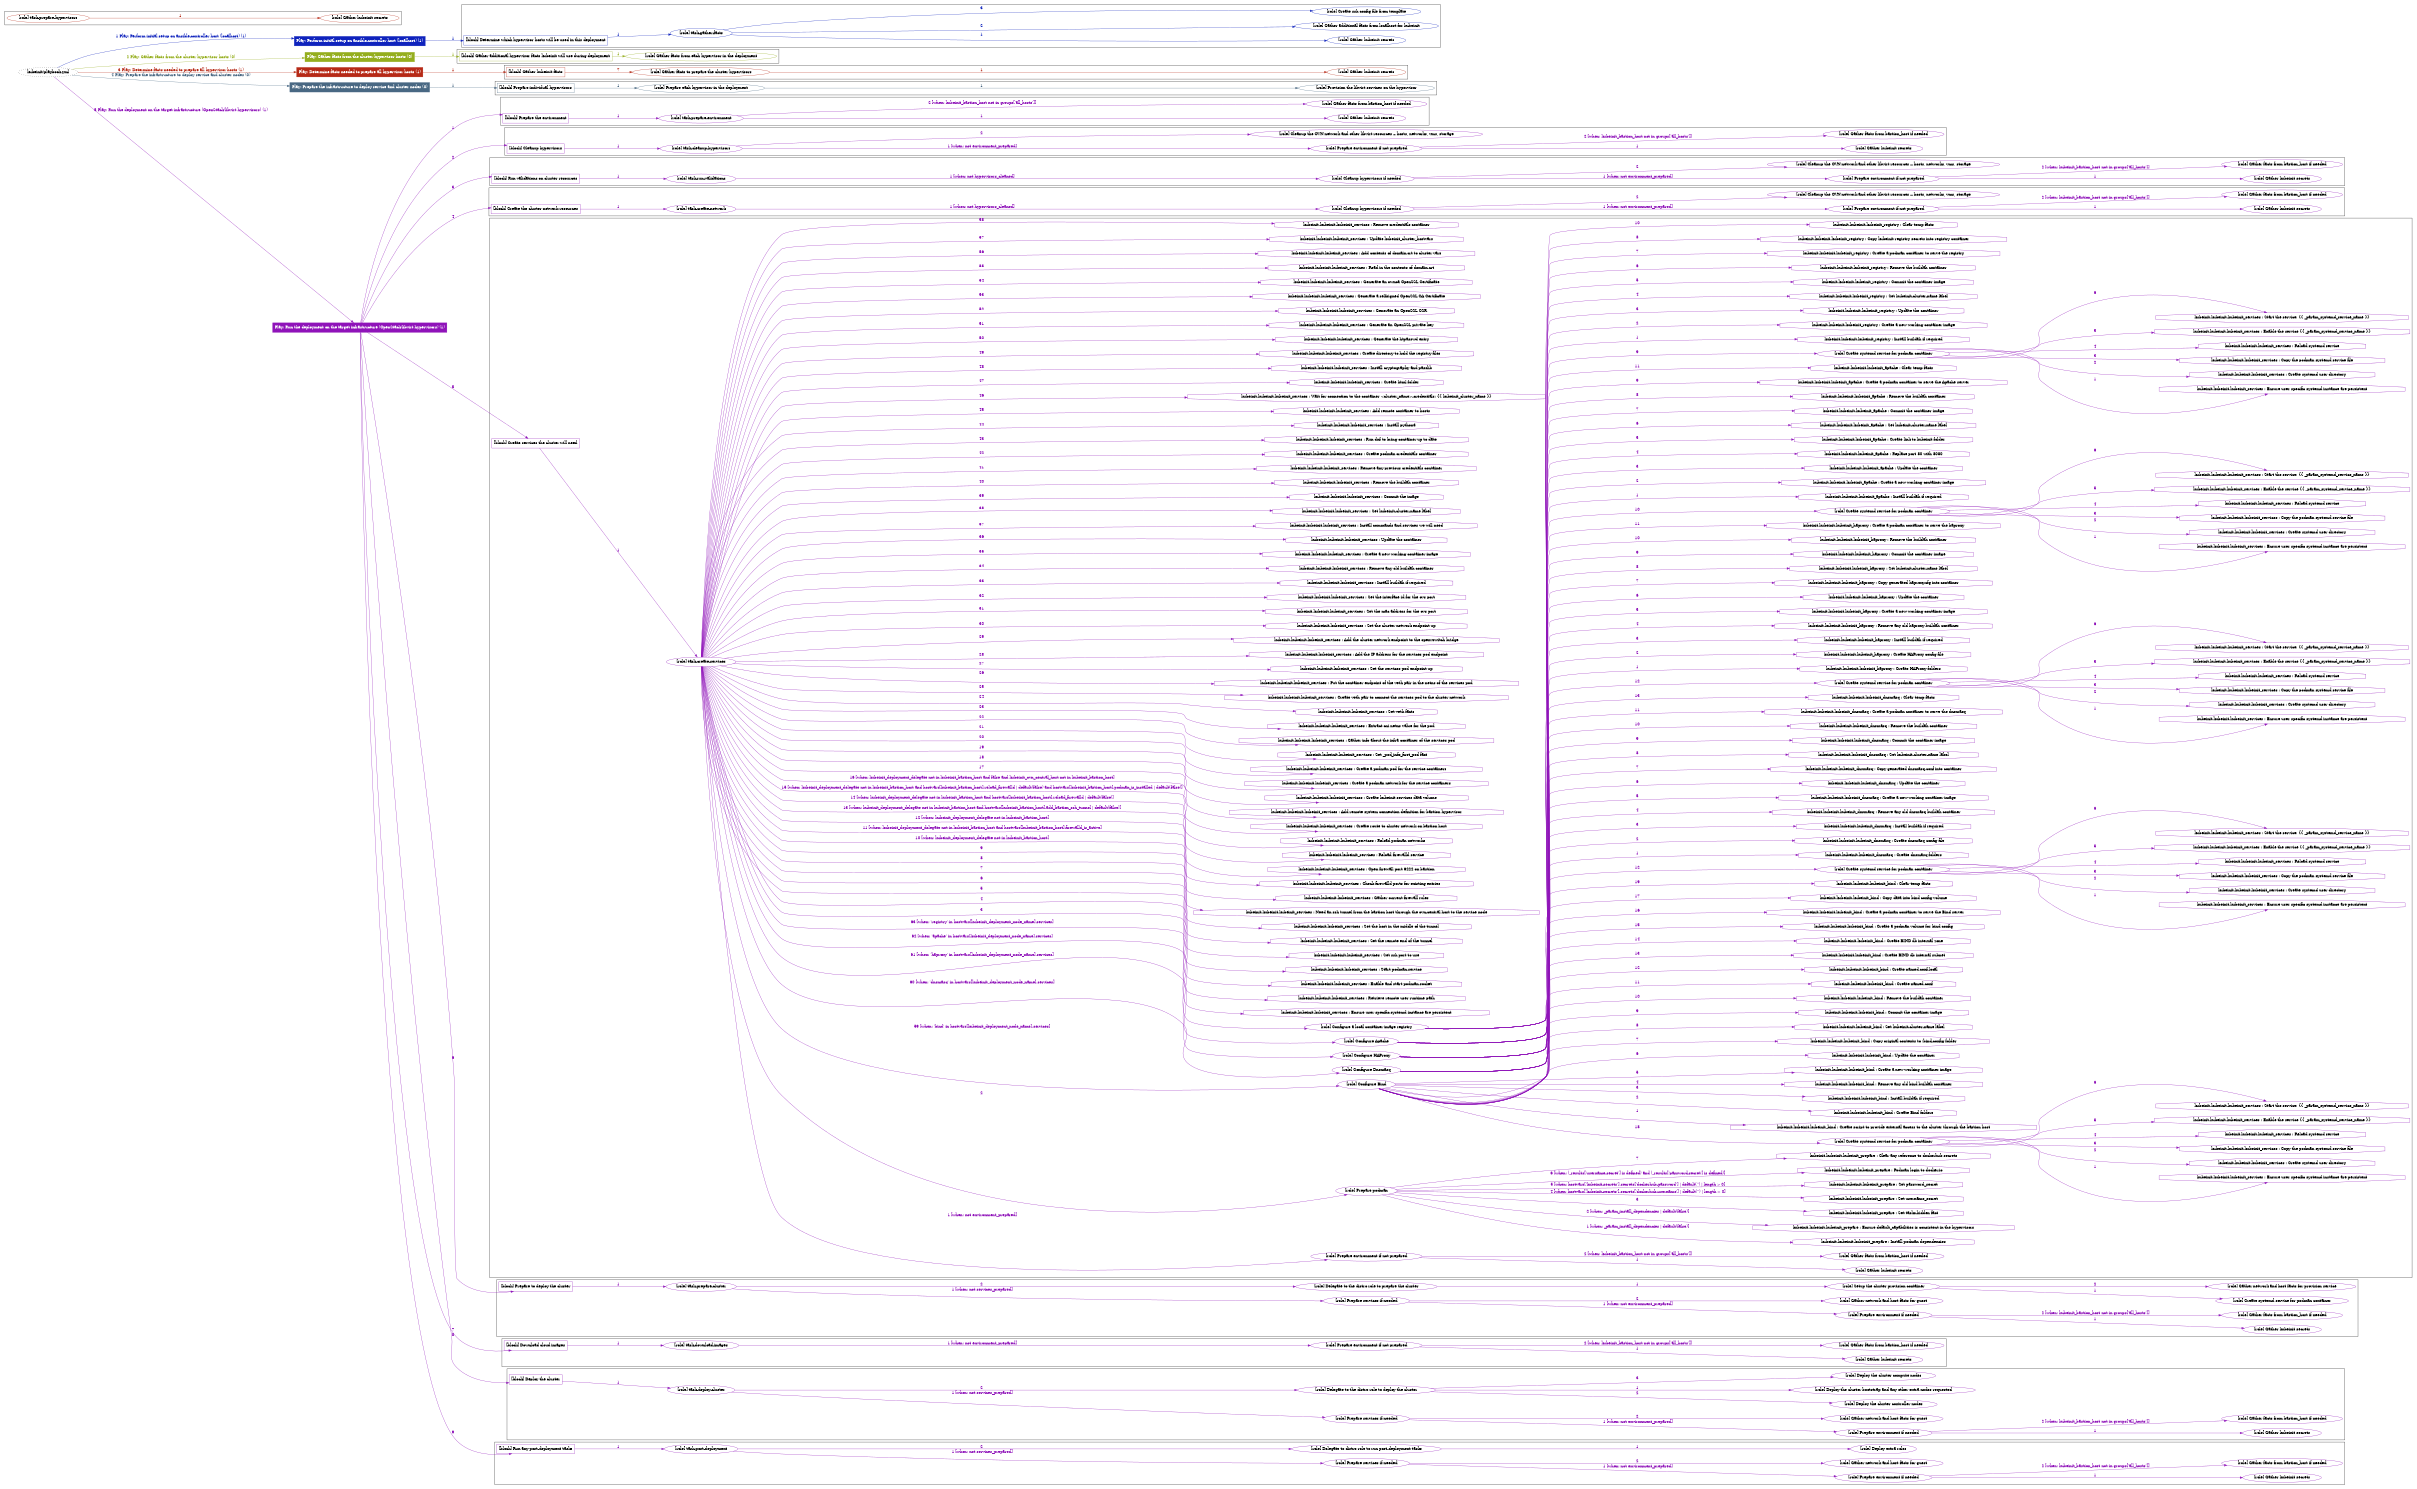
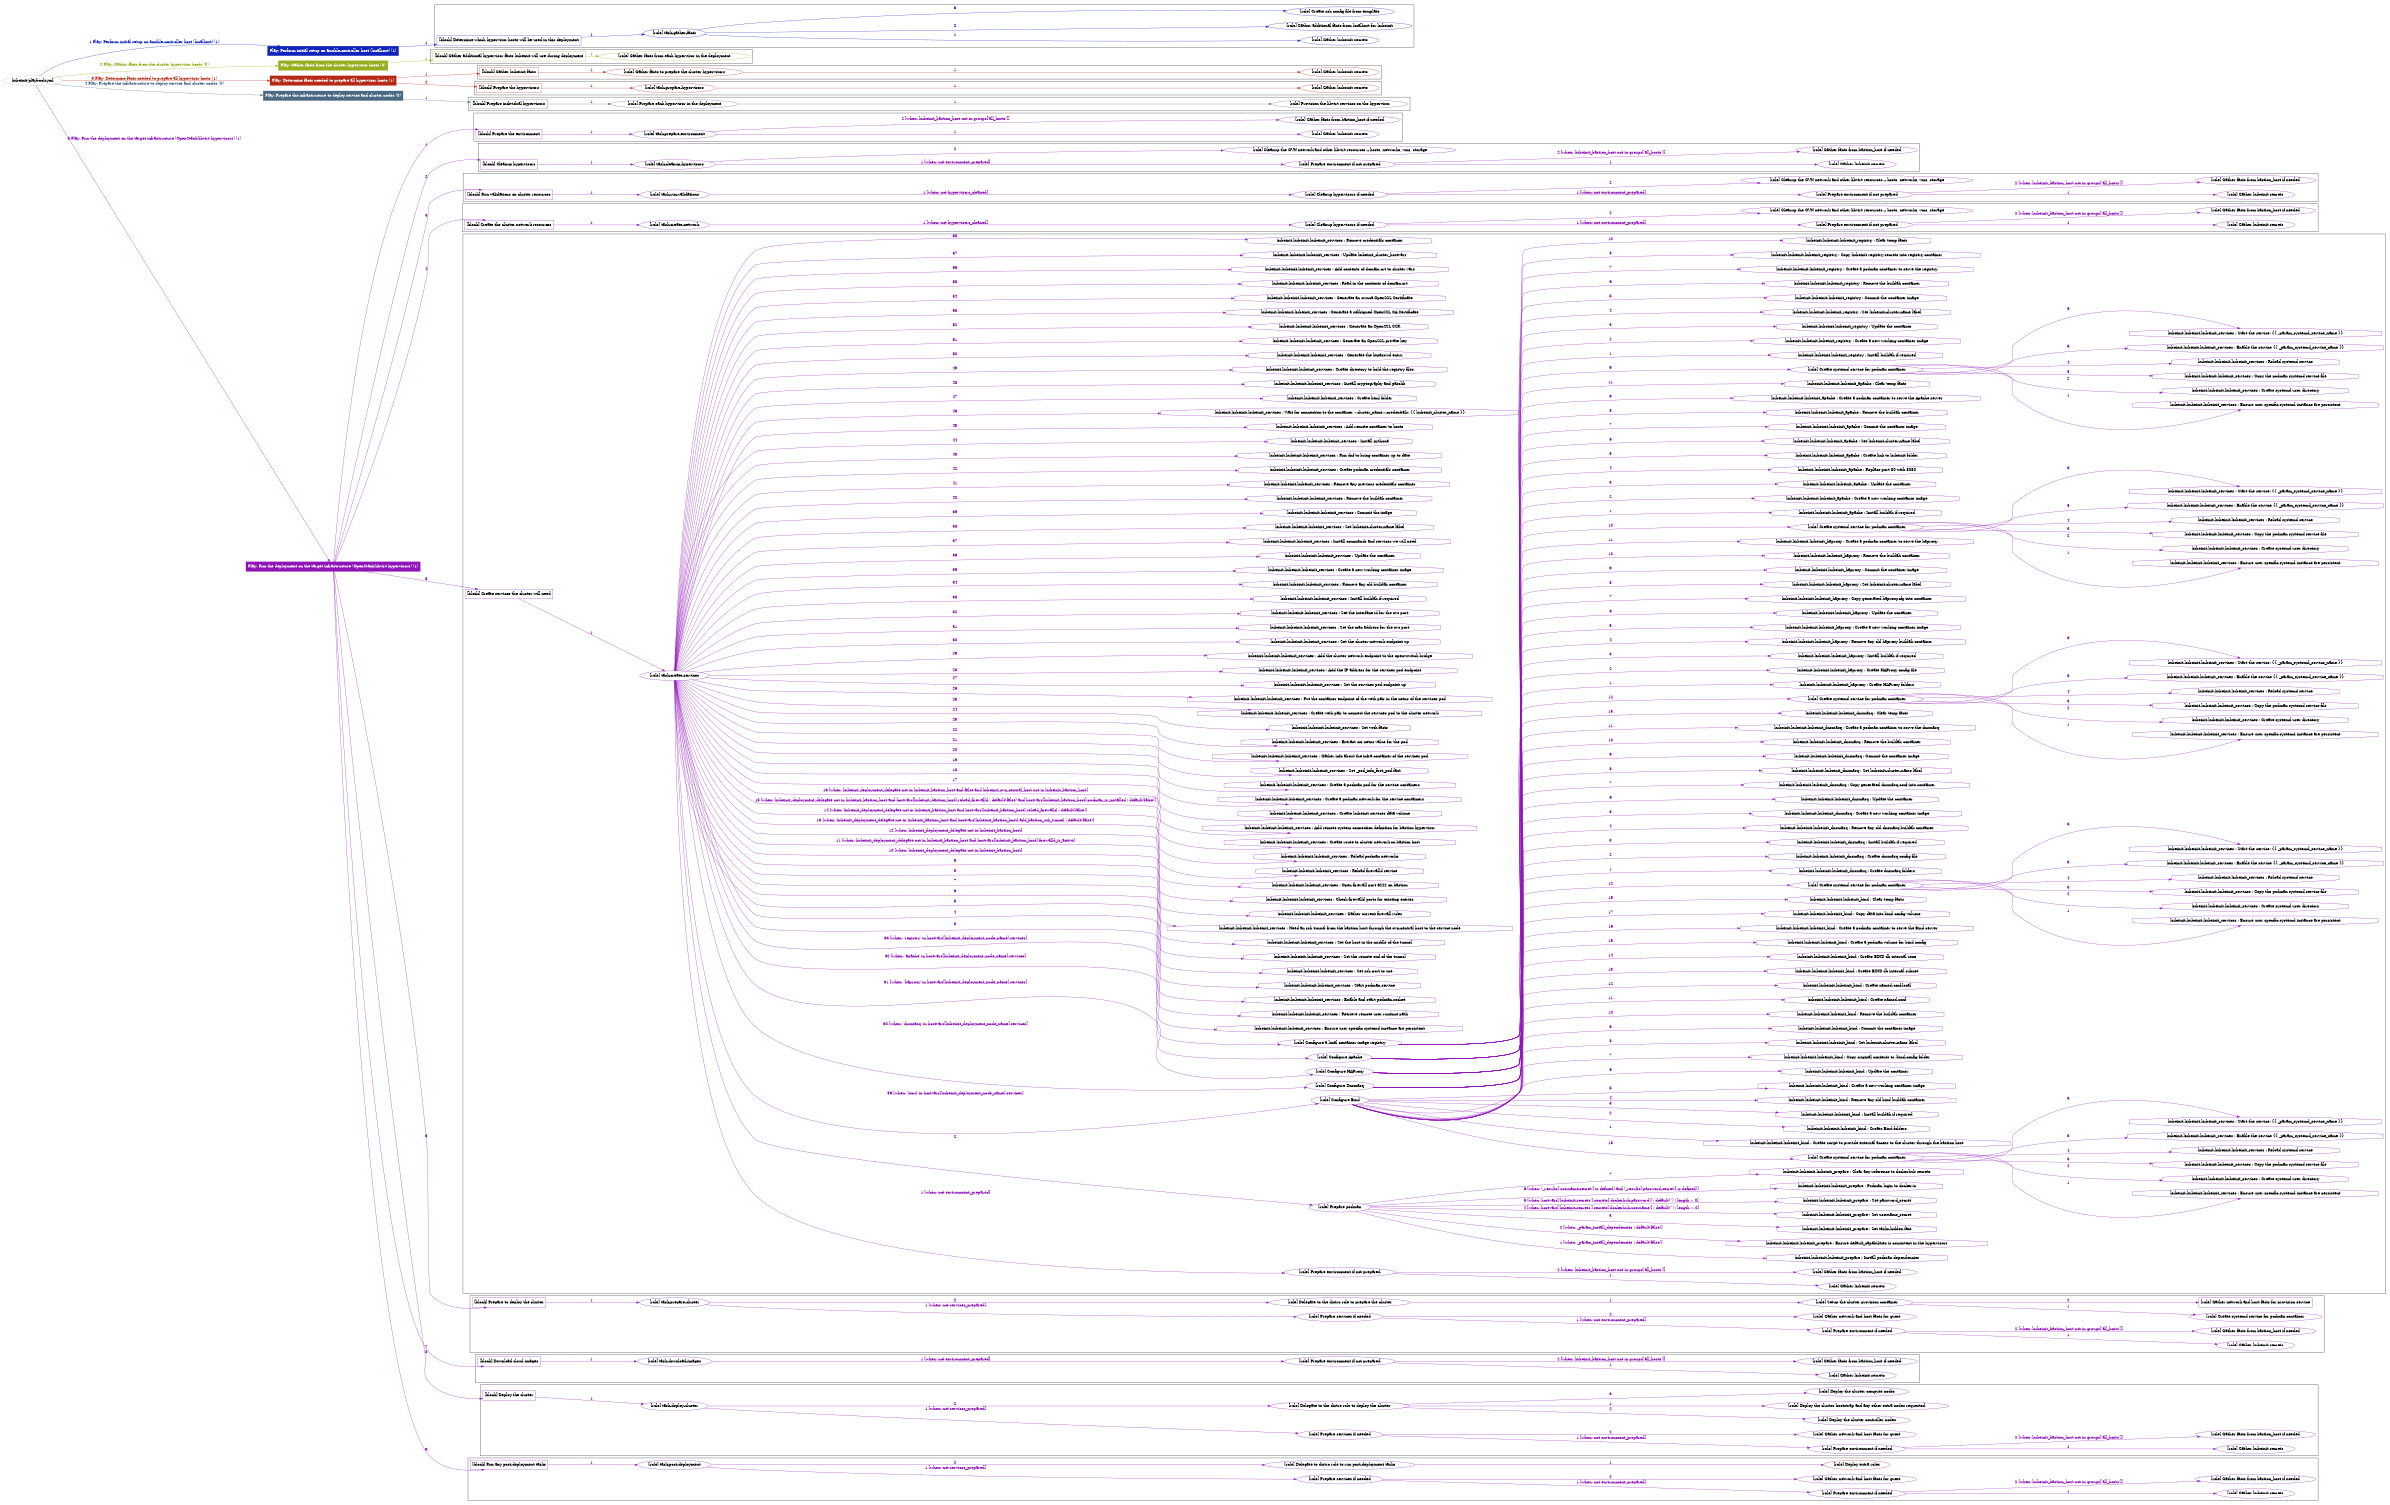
(619, 70) -> (592, 70)
none -> (509, 88)
(2282, 1287) -> (2255, 1303)
(1884, 1449) -> (1857, 1465)
